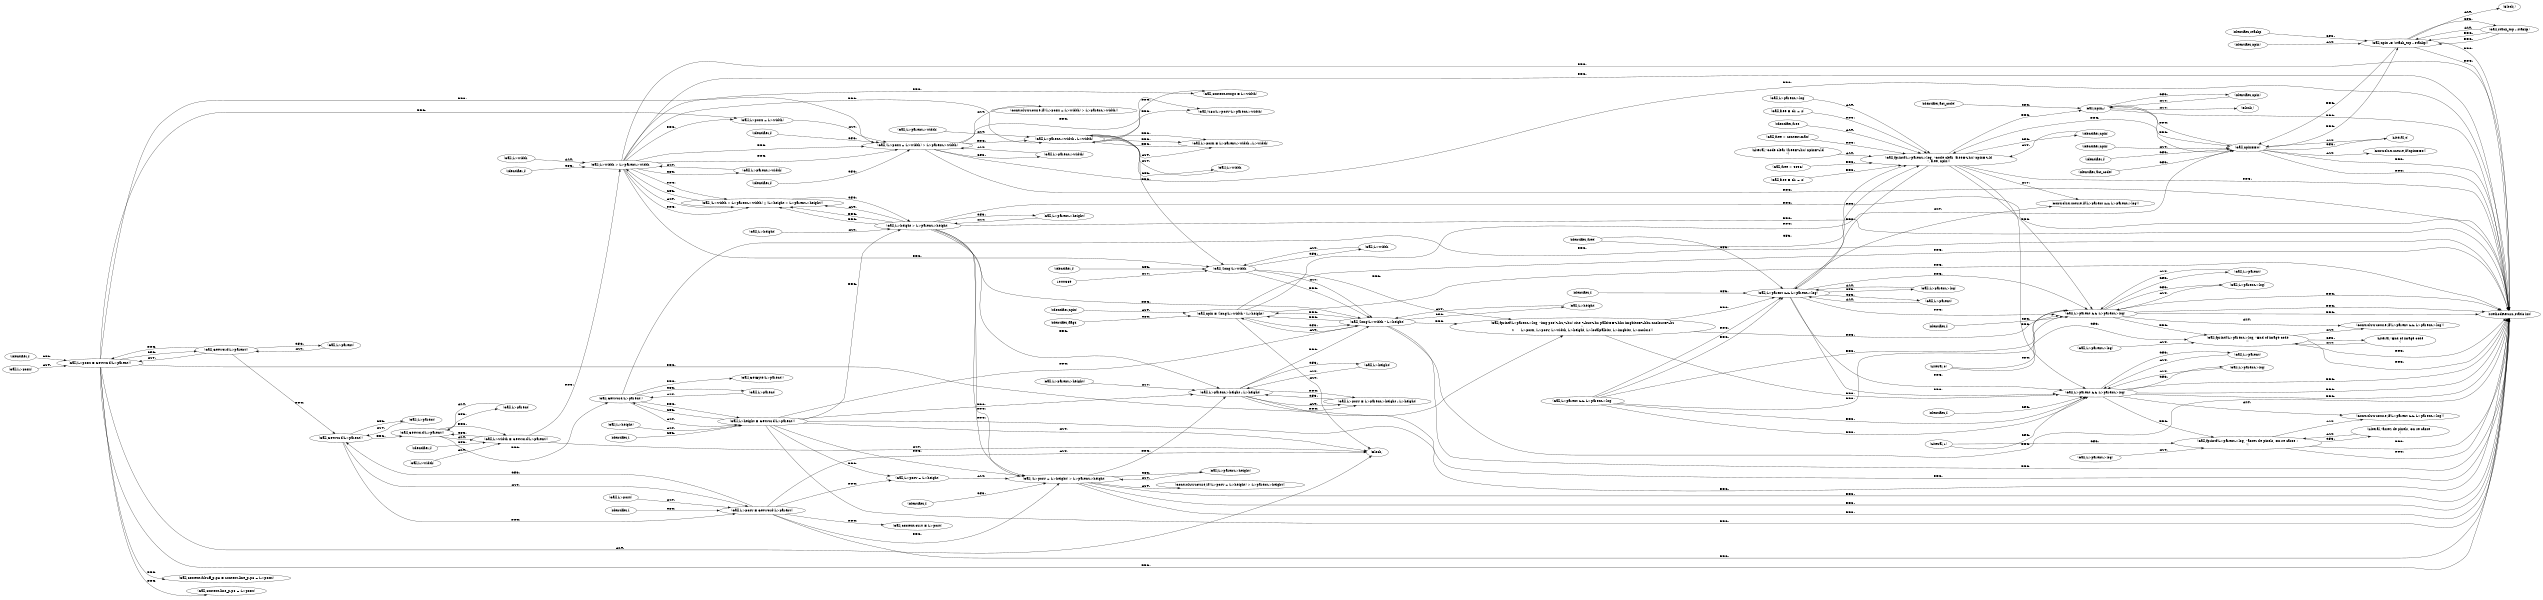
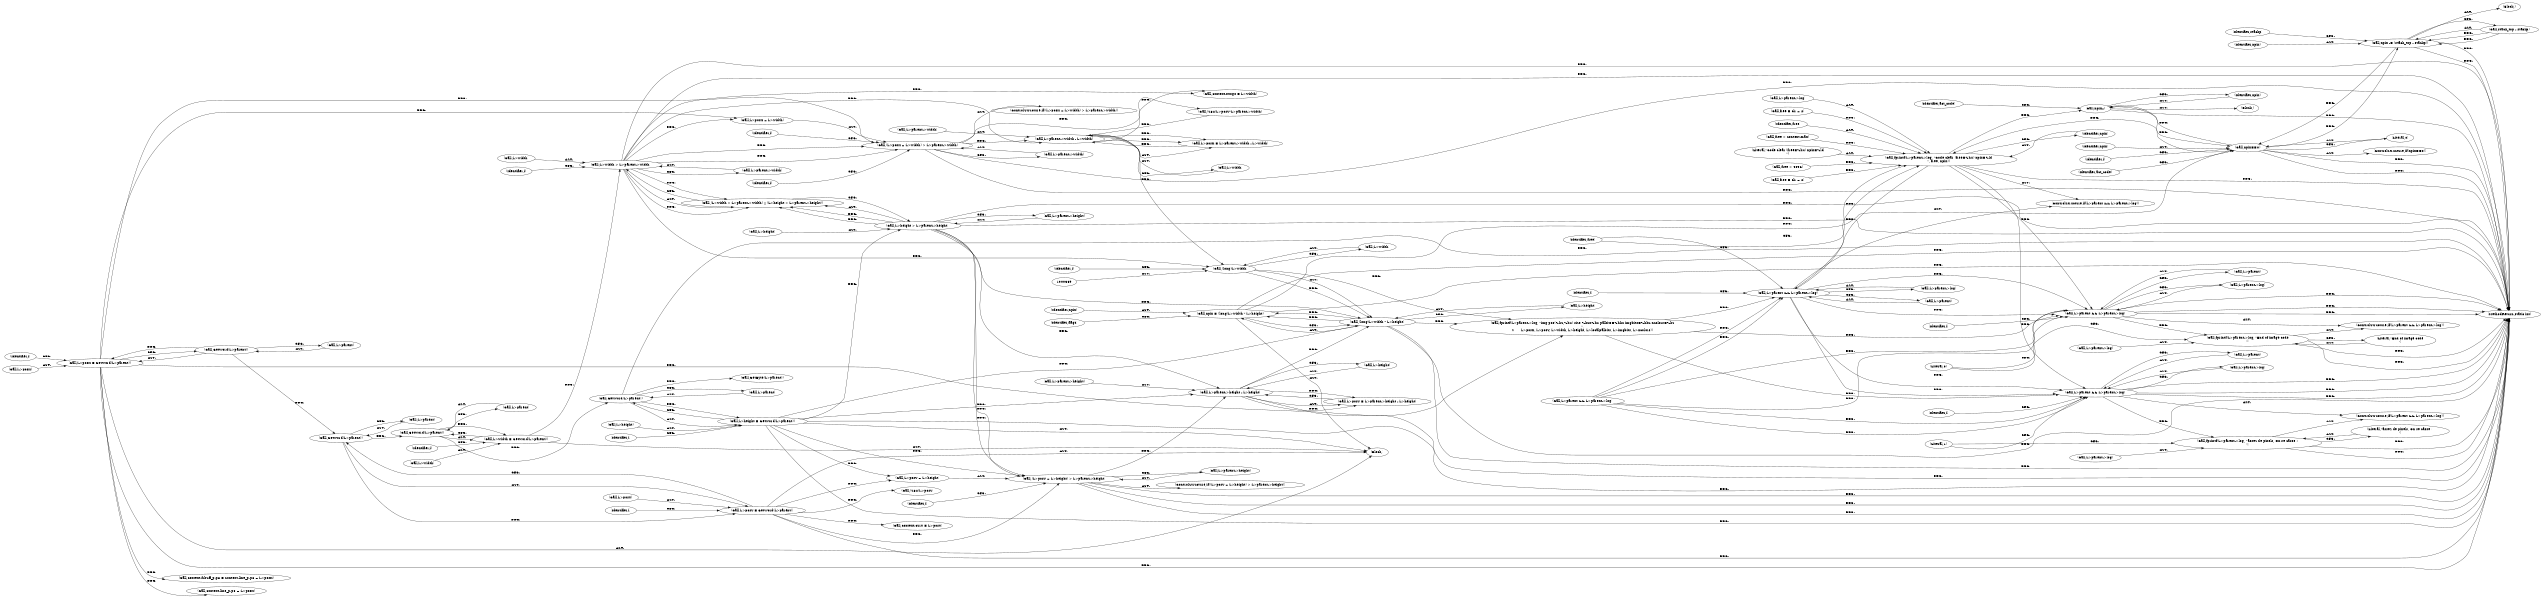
(1142, 117) -> (1150, 126)
none -> (918, 491)
